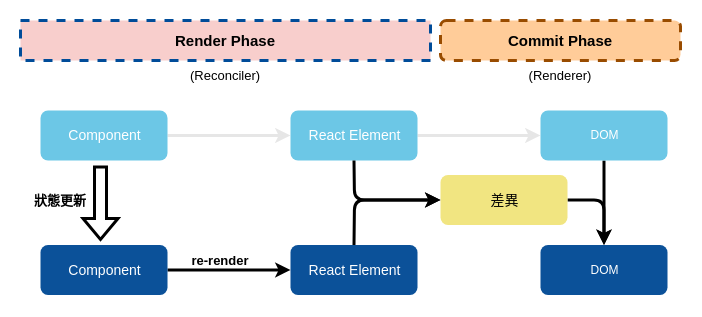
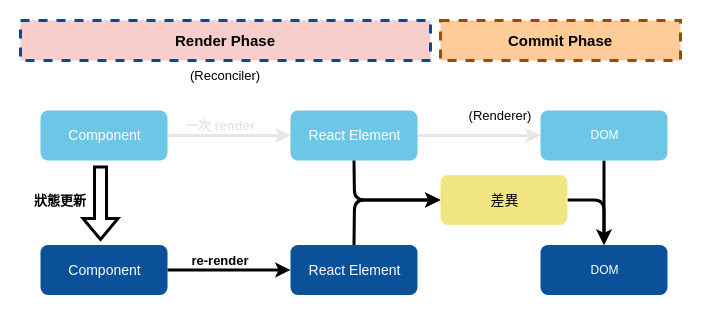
(561, 41) -> (561, 41)
(561, 76) -> (501, 116)
none -> (221, 126)
